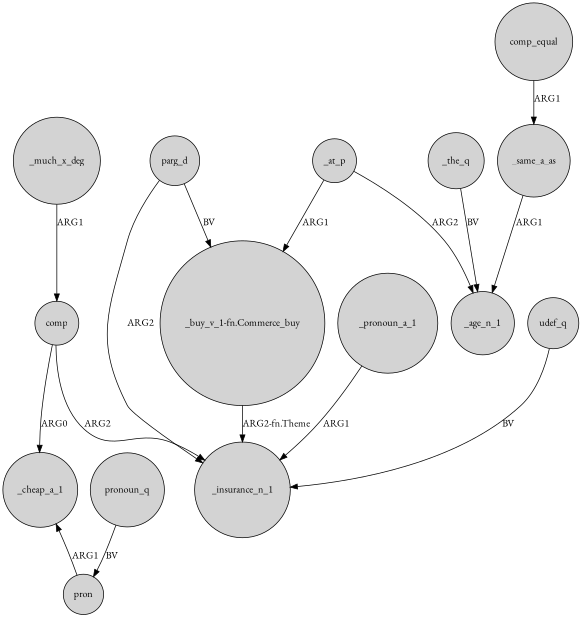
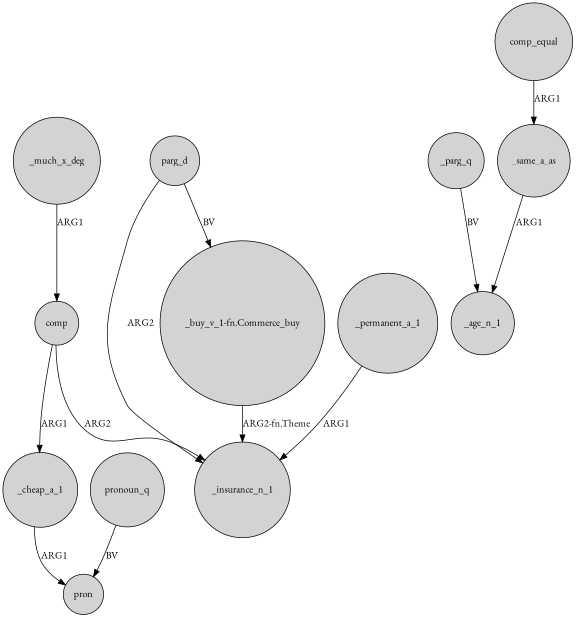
(335, 161) -> none
(456, 161) -> (456, 161)
(388, 323) -> (388, 323)
(553, 323) -> none
(54, 424) -> (54, 424)
(69, 553) -> (39, 558)
